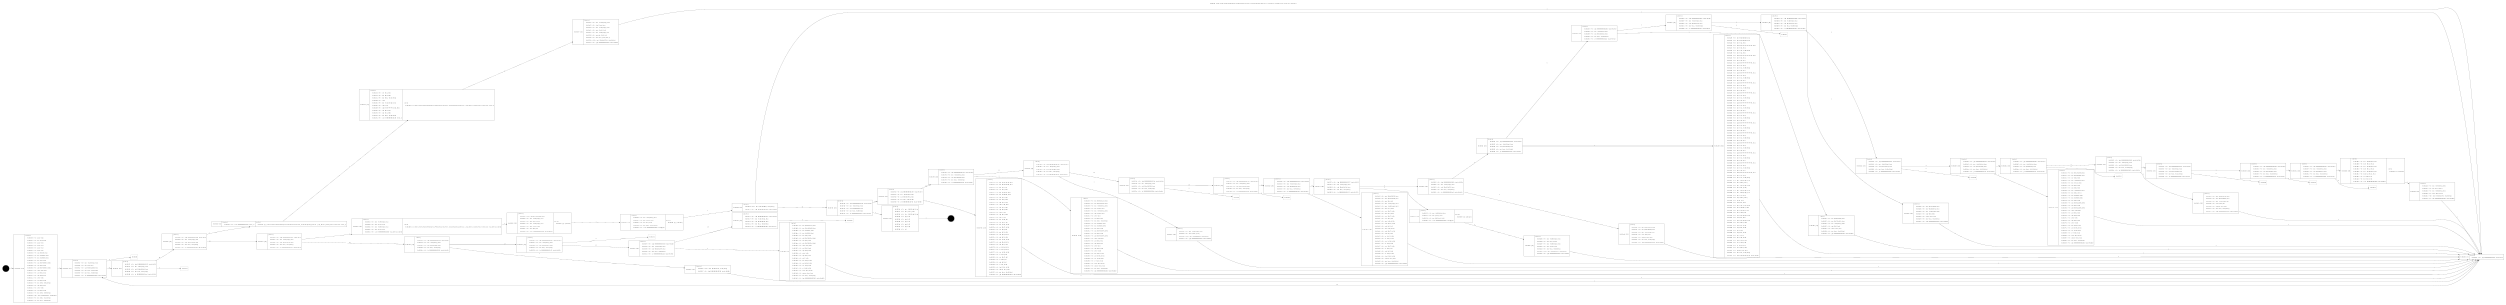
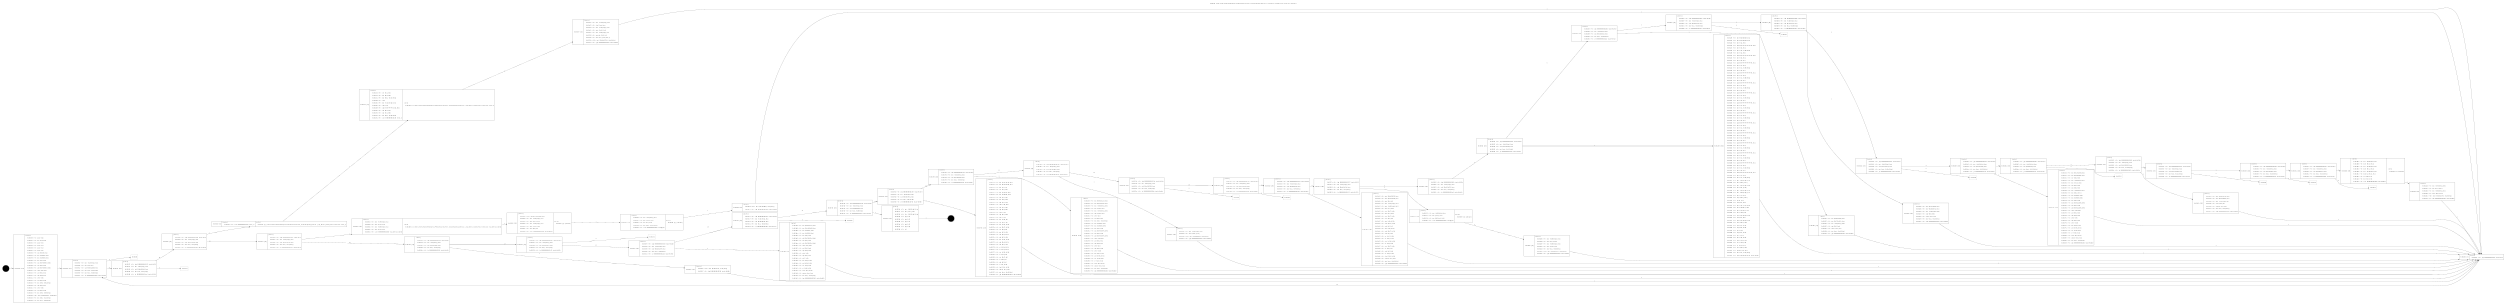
(802, 208) -> (802, 214)
(1641, 234) -> none
